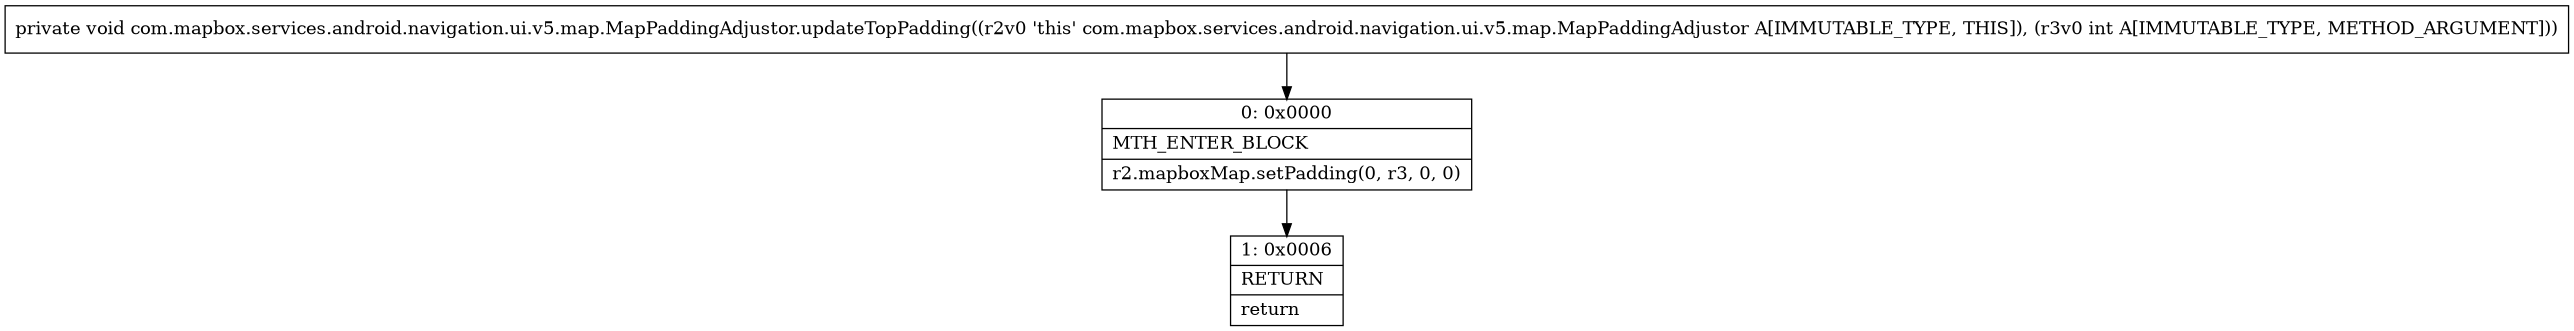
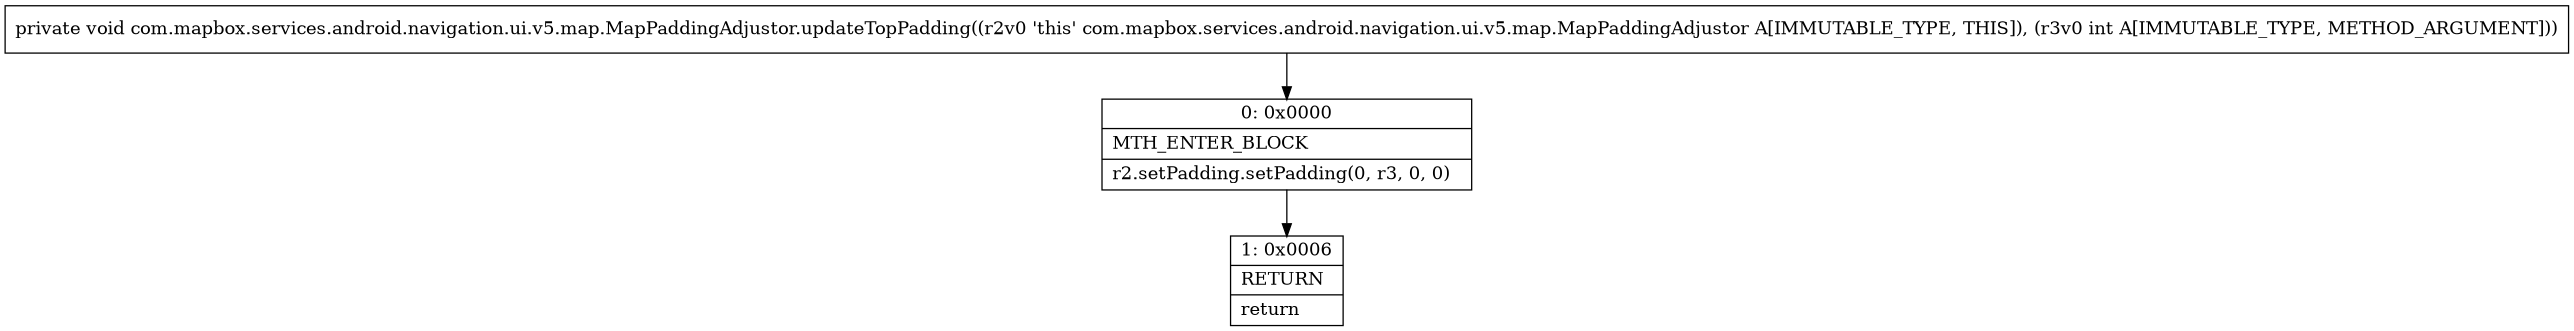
(1287, 174) -> (1282, 174)
